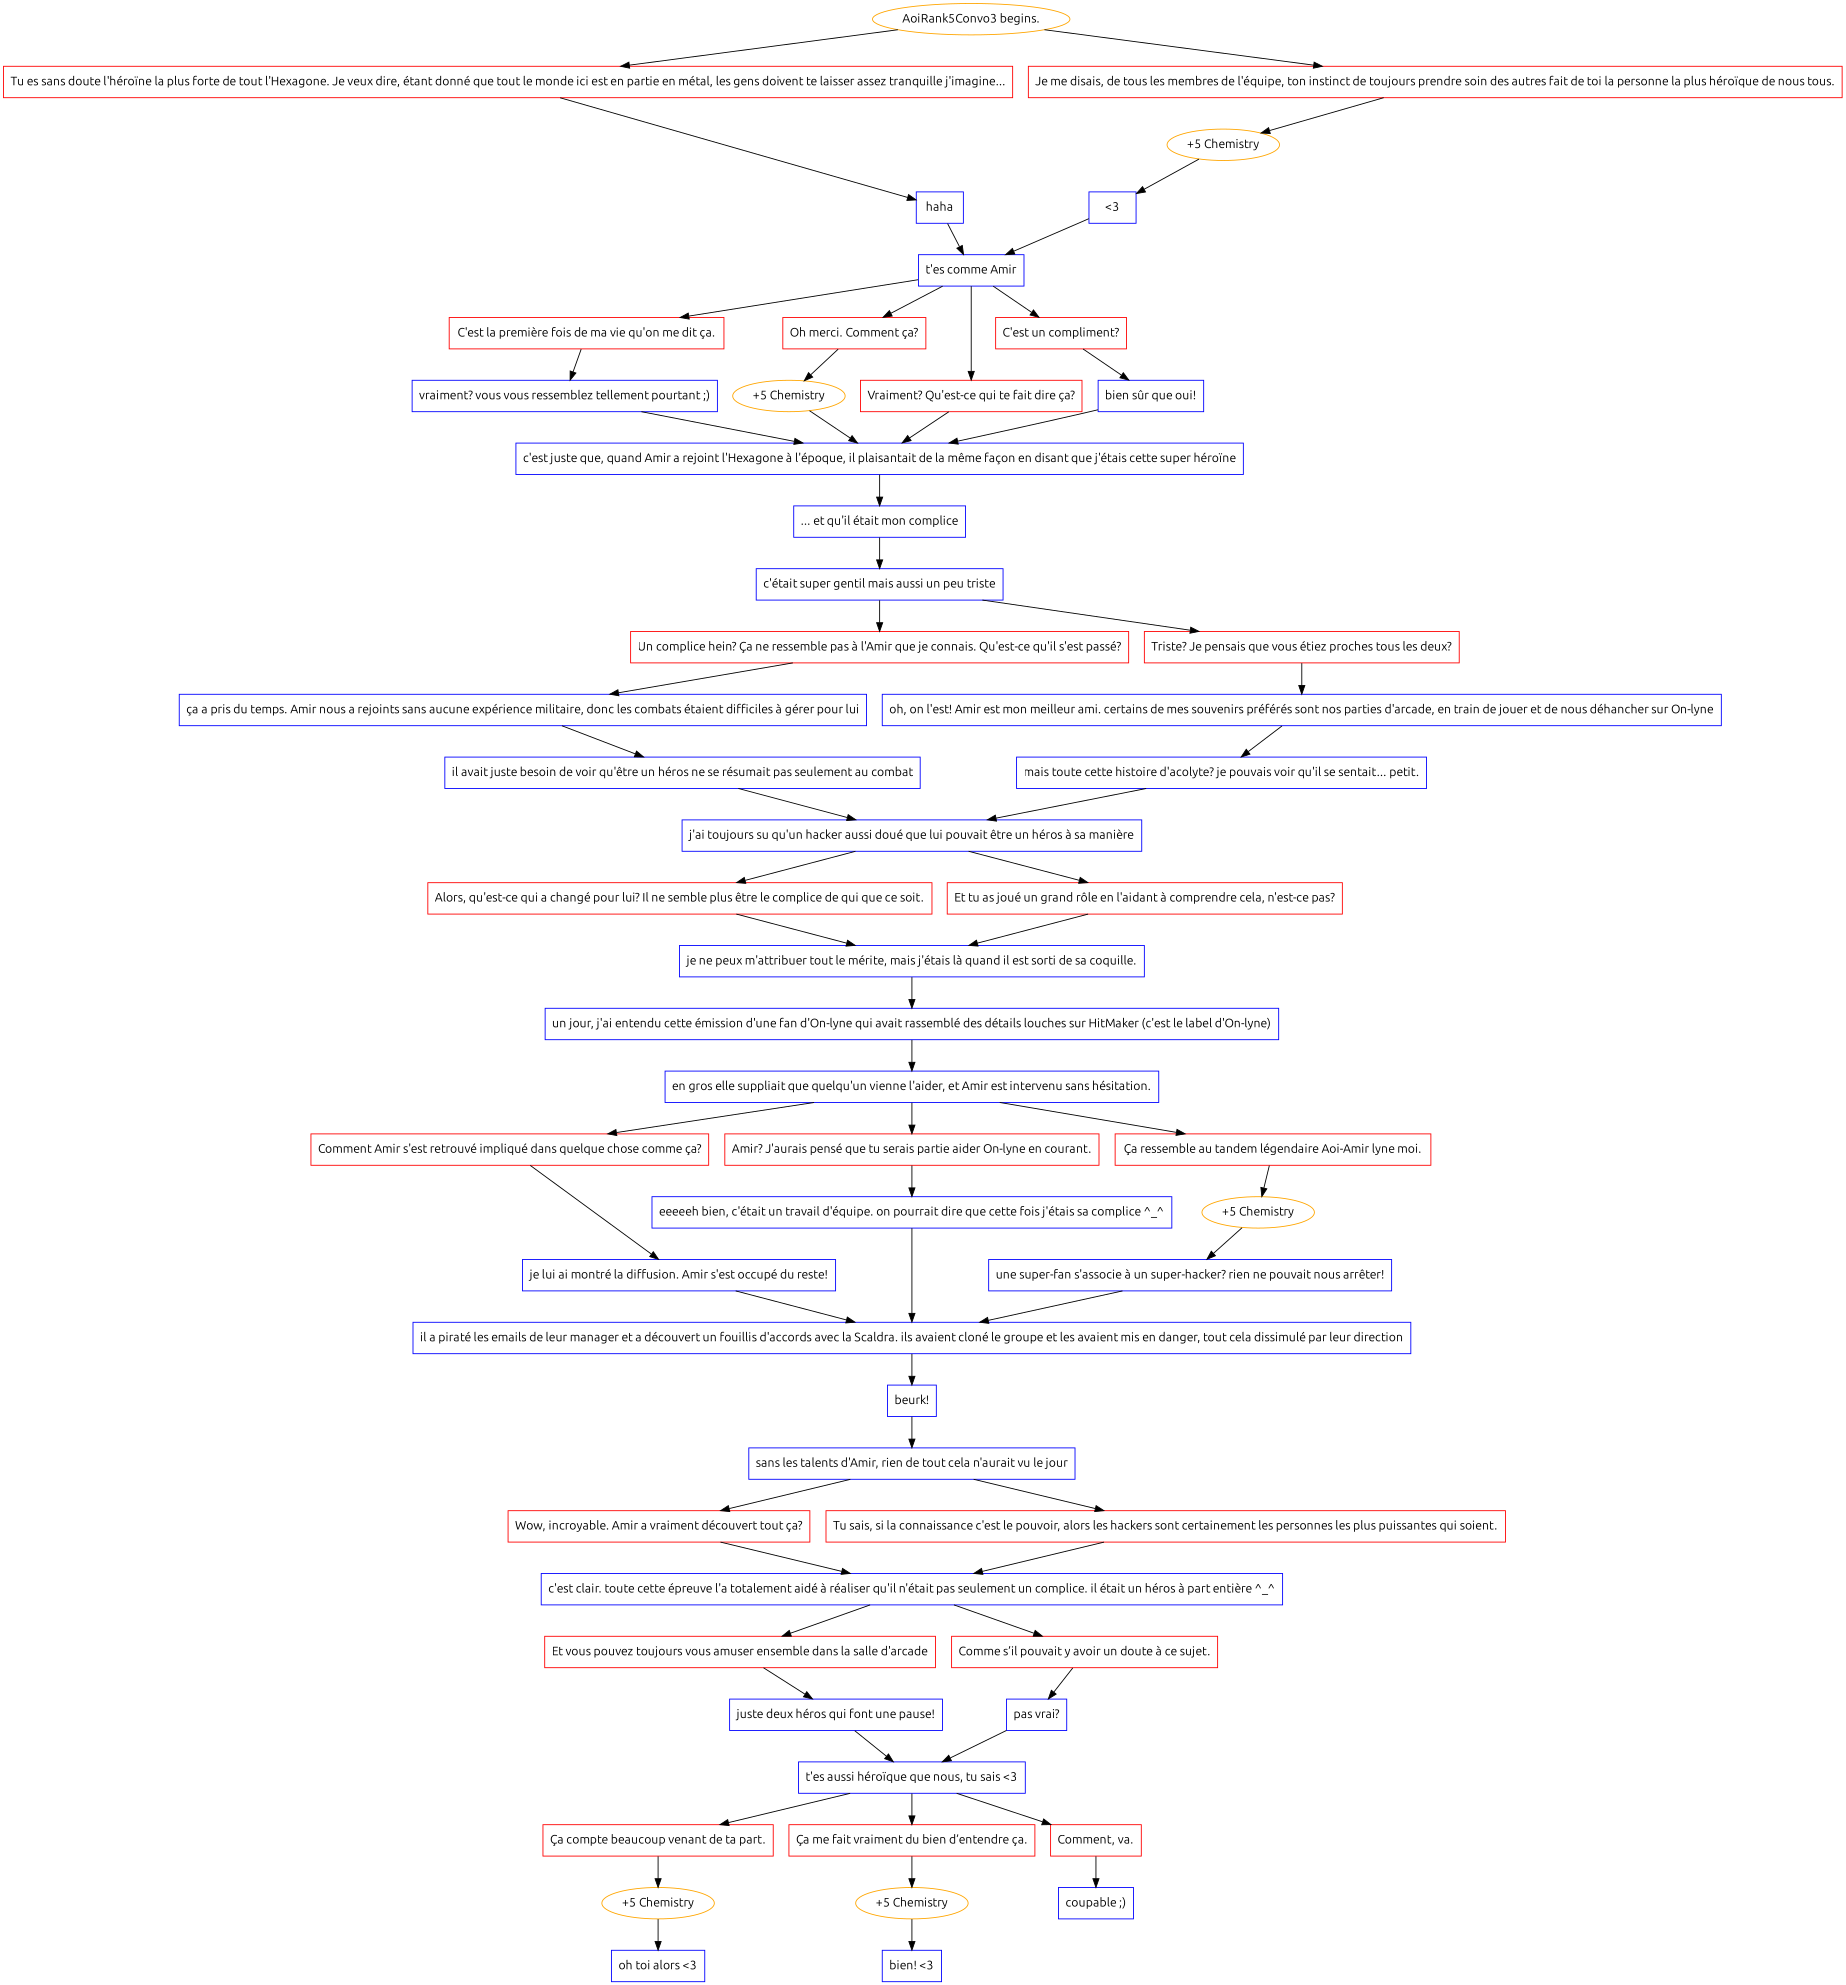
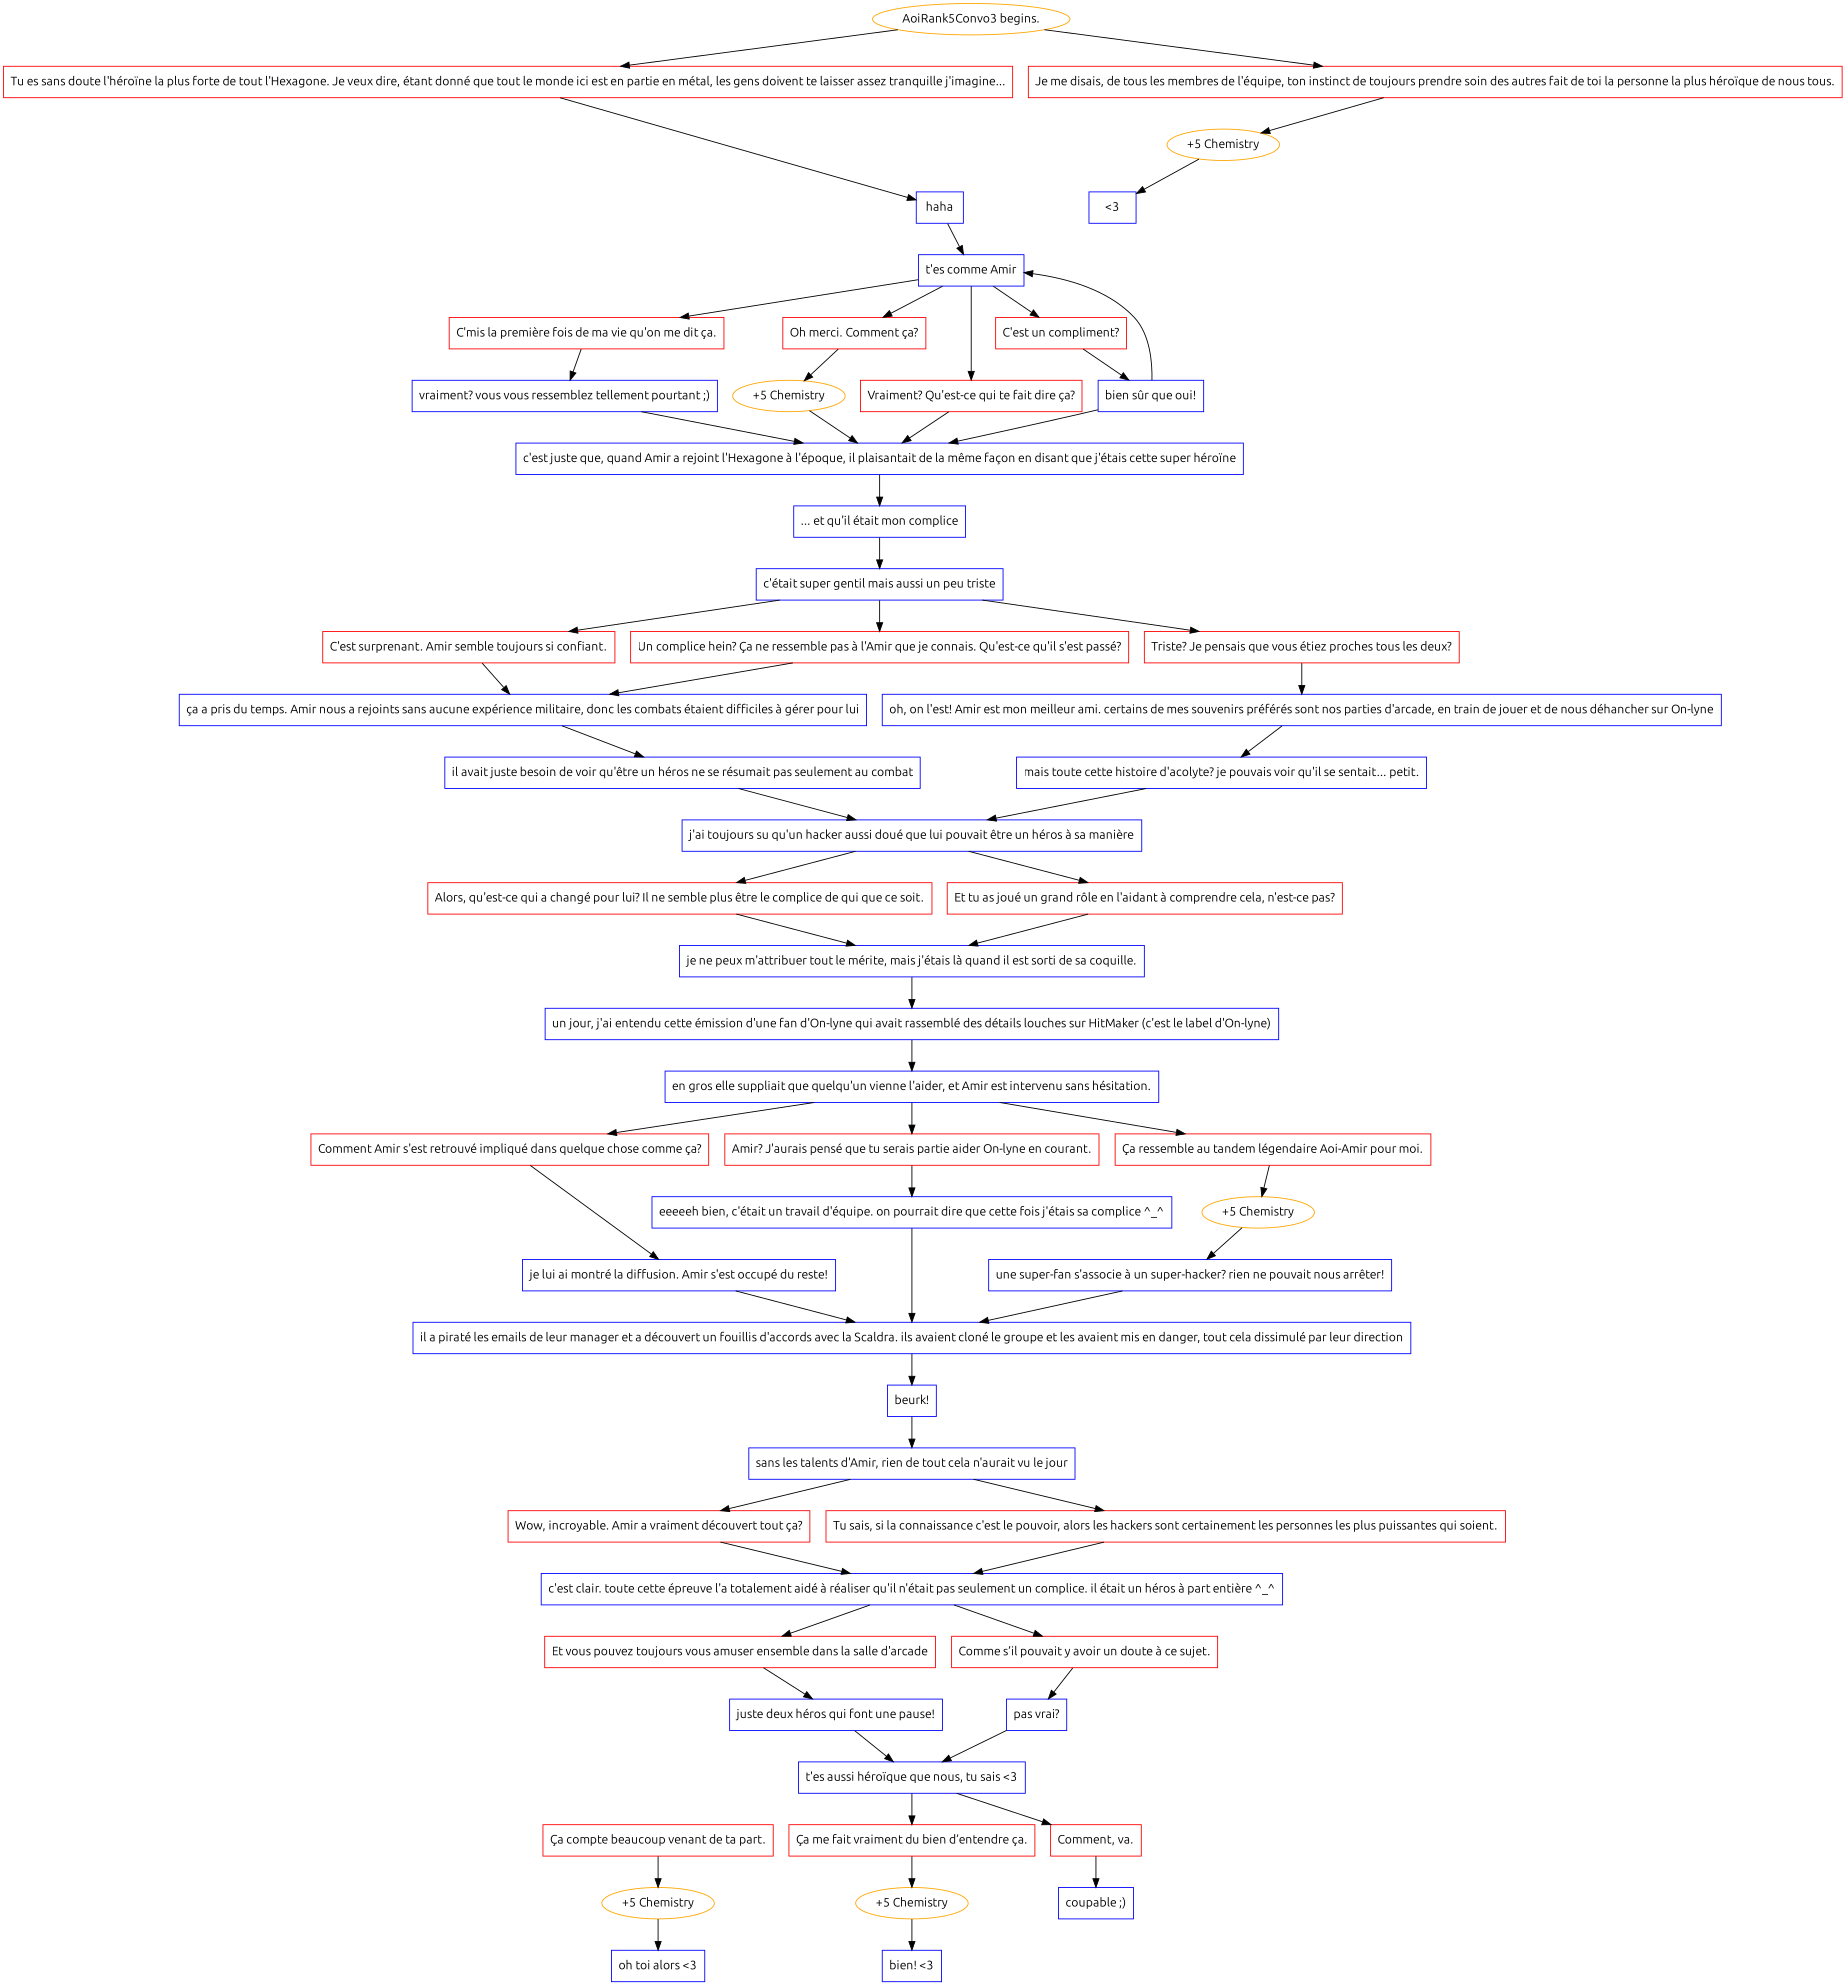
(1051, 235) -> (1117, 303)
(587, 333) -> (587, 333)
none -> (469, 647)
(1273, 1150) -> (1273, 1150)
(789, 1808) -> none
